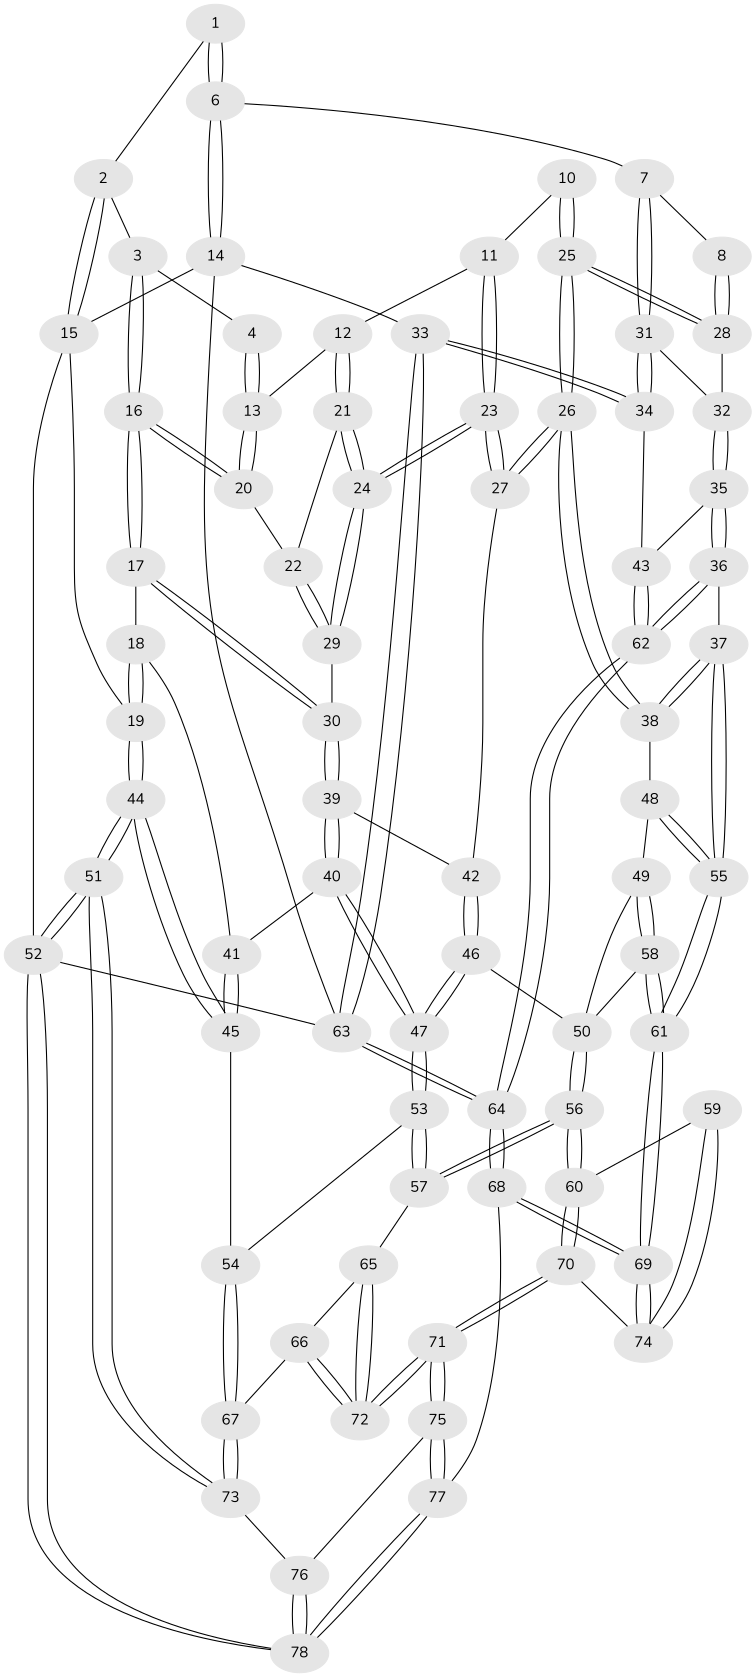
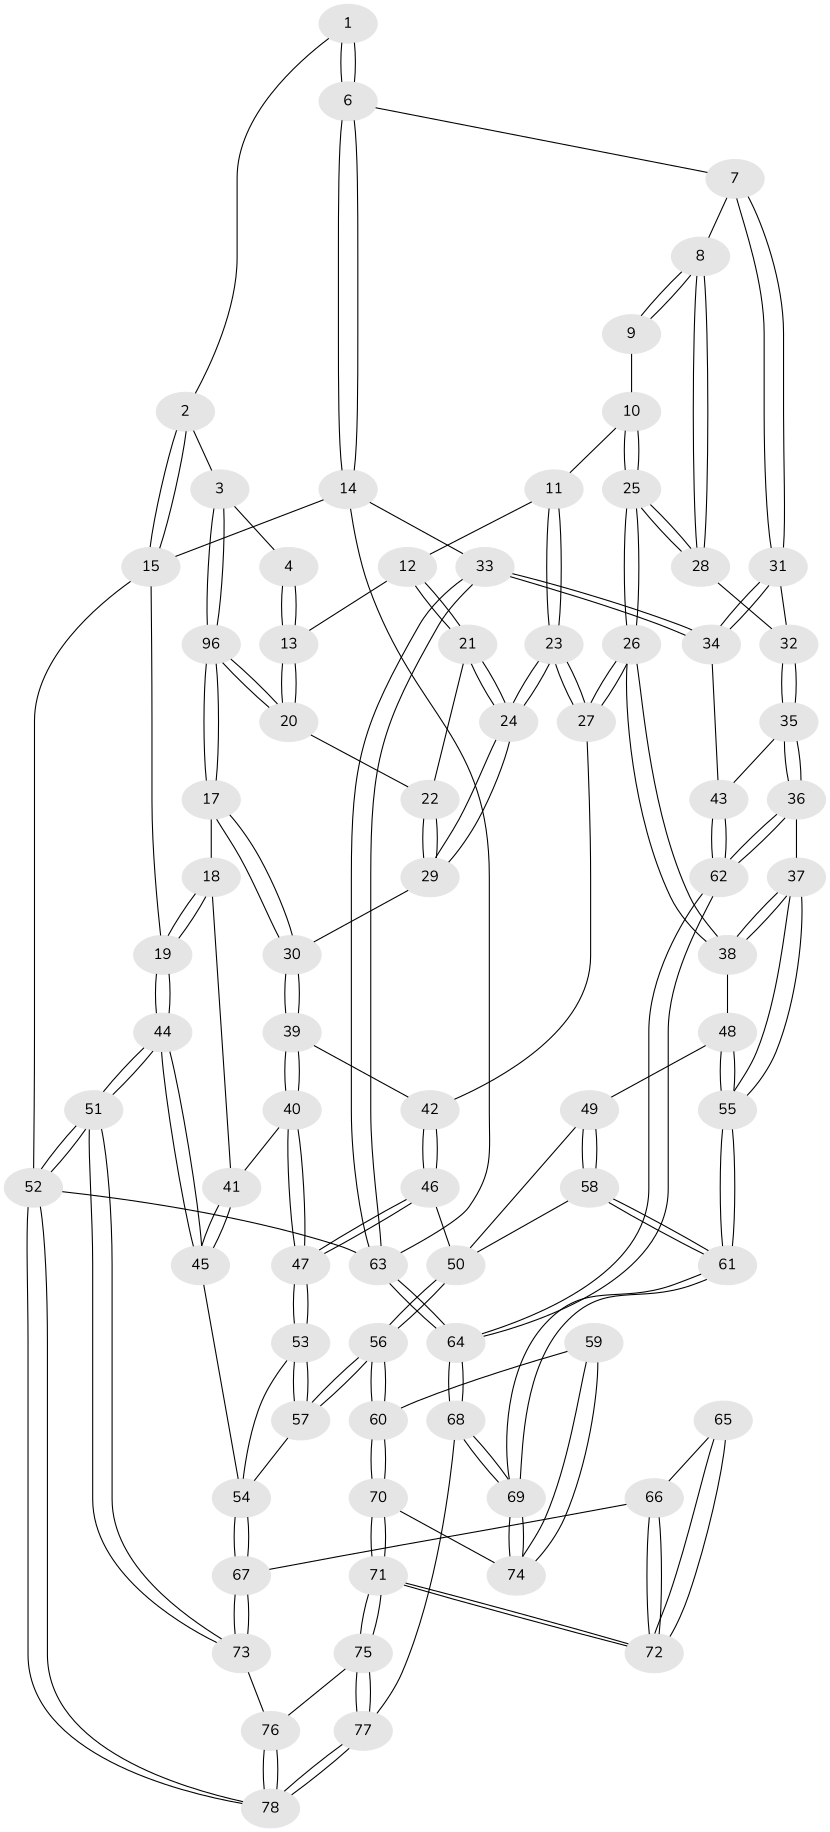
none -> (632, 334)
(134, 412) -> (211, 645)
(394, 1227) -> (271, 1459)
